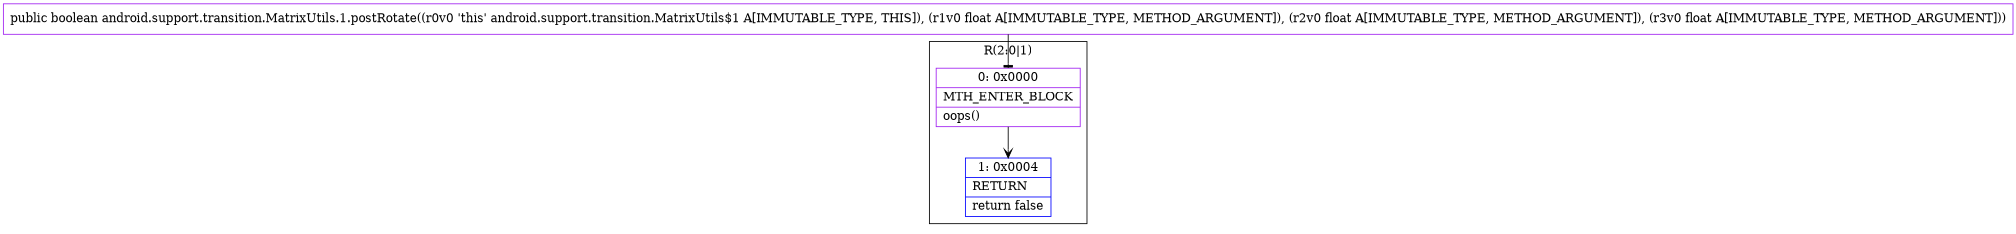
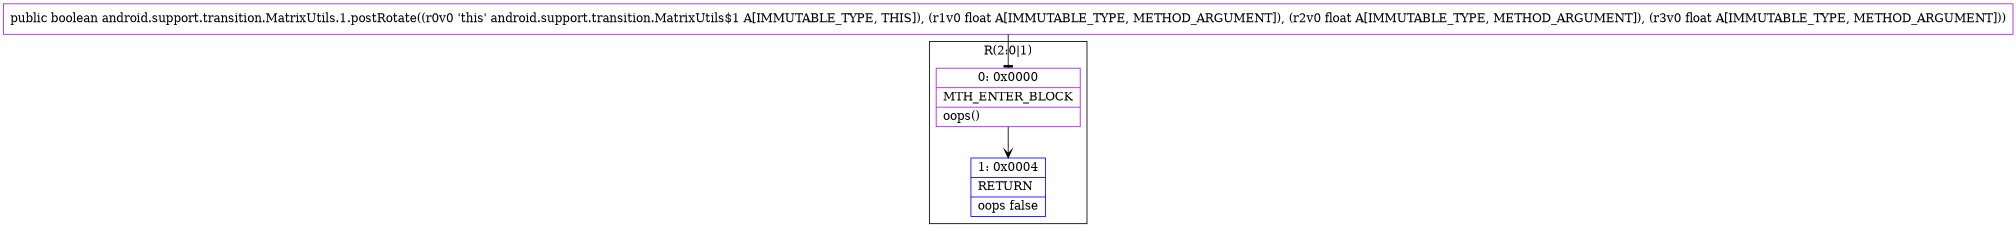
(1008, 206) -> (1008, 206)
